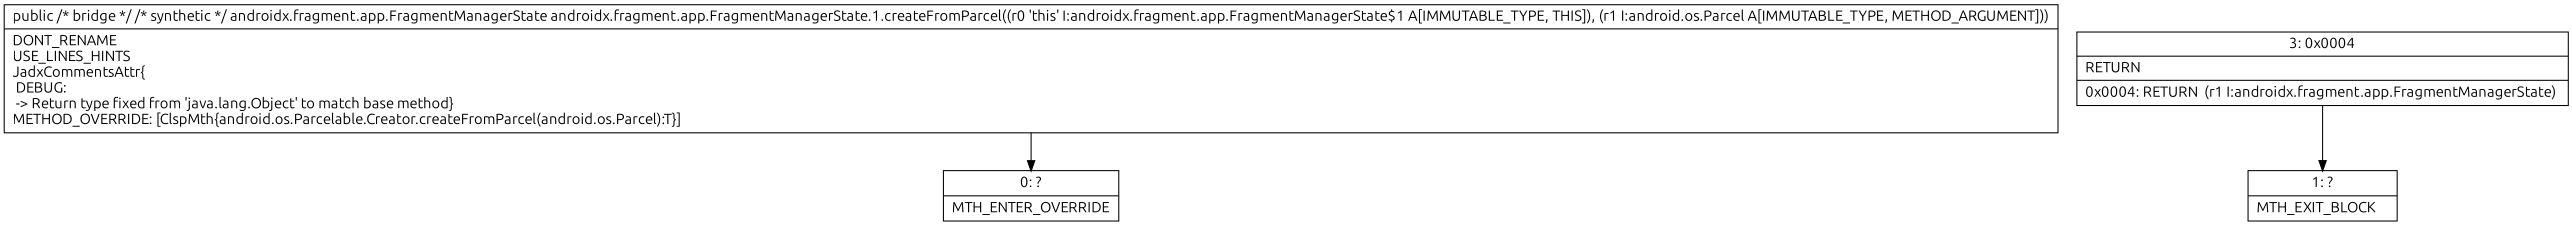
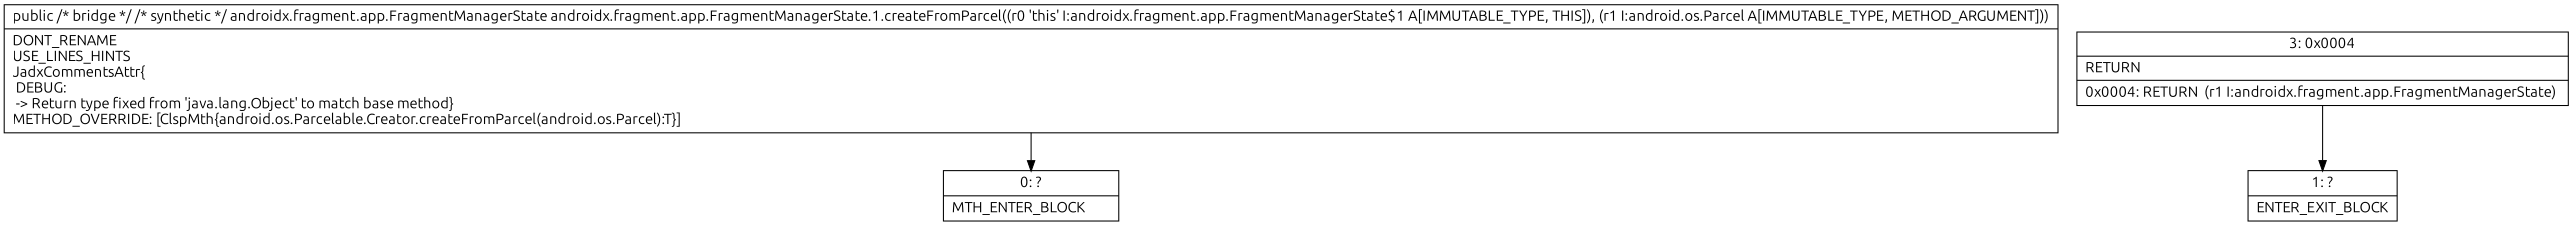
(1031, 208) -> (1018, 208)
(2316, 208) -> (2323, 208)
